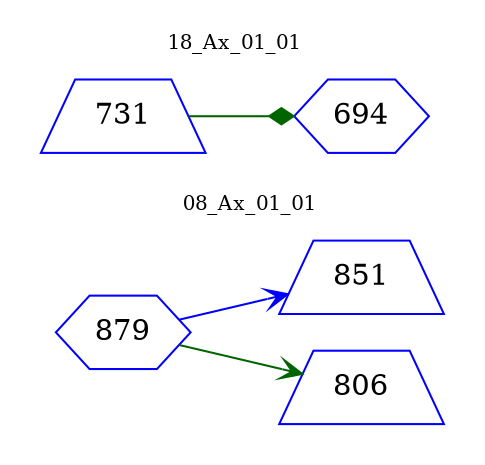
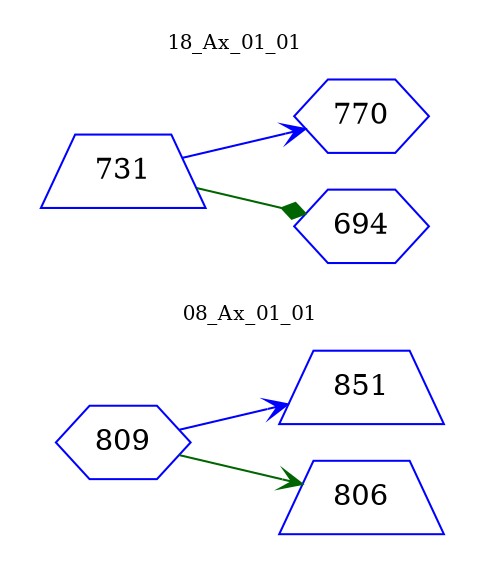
none -> (362, 116)
(123, 332) -> (123, 442)
